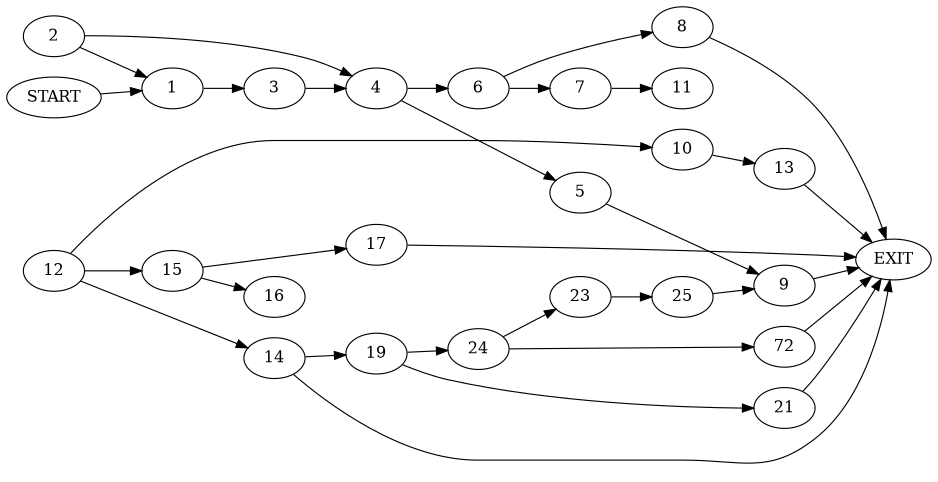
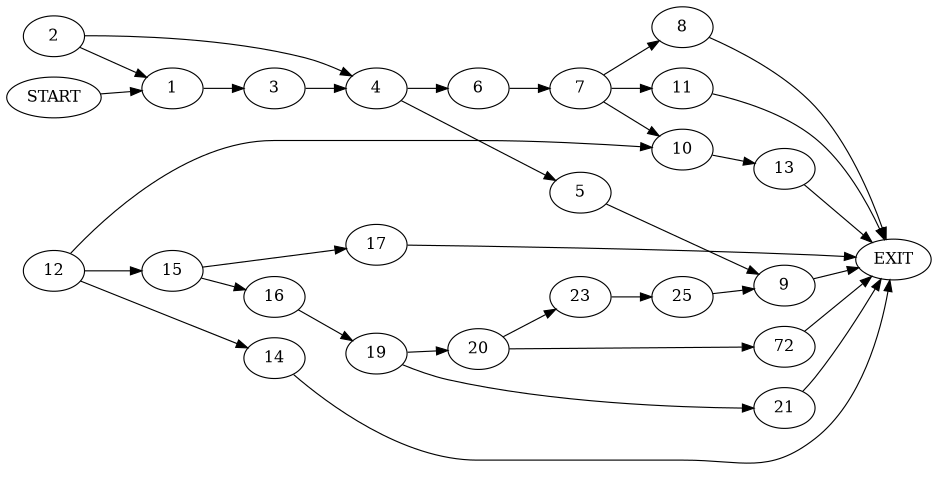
(571, 51) -> (627, 61)
none -> (627, 116)
none -> (815, 138)
(478, 349) -> (478, 349)
(320, 356) -> (320, 322)
